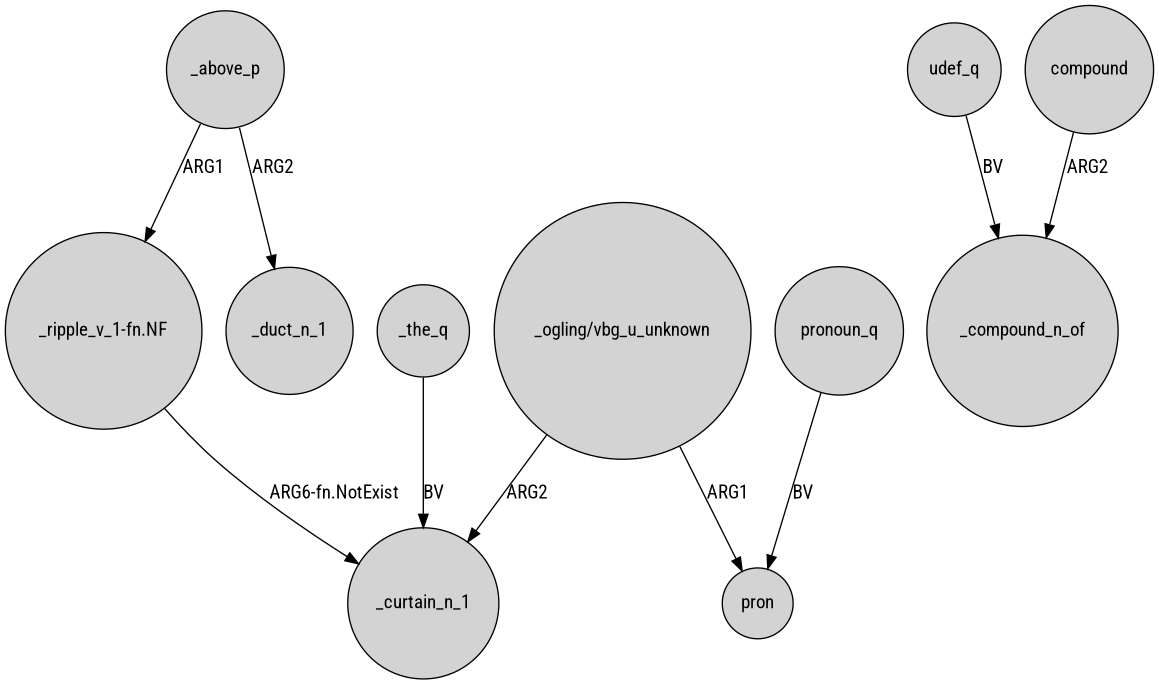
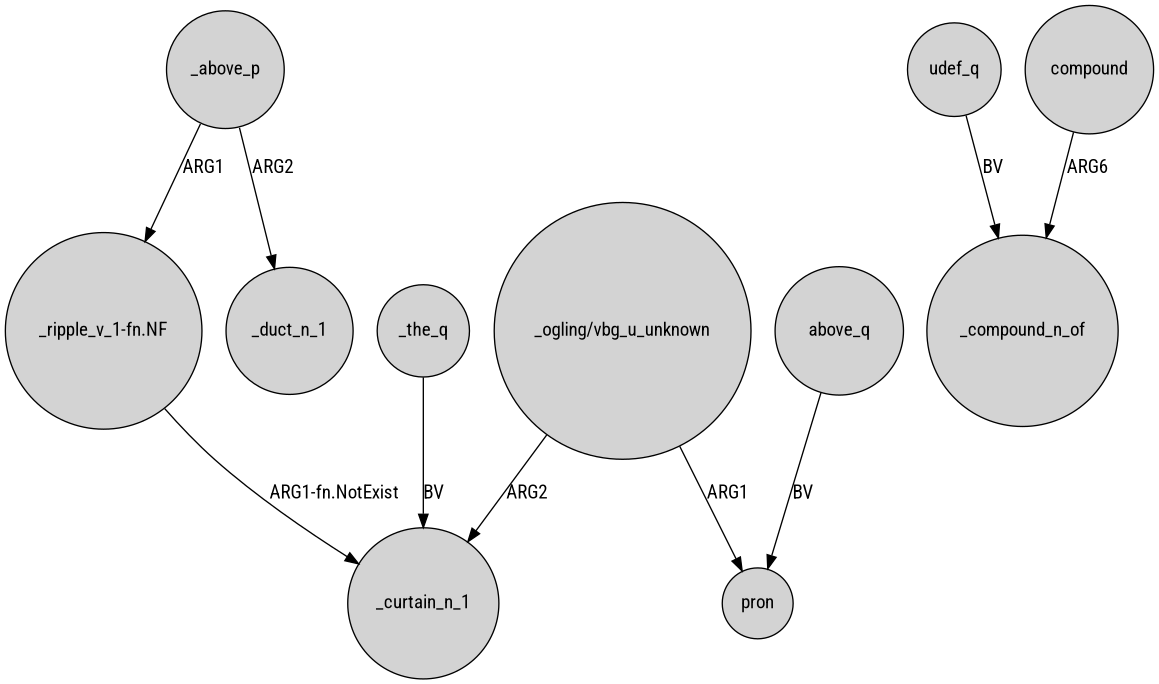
(1087, 168) -> (1087, 168)
(839, 331) -> (839, 331)
(334, 494) -> (334, 494)
